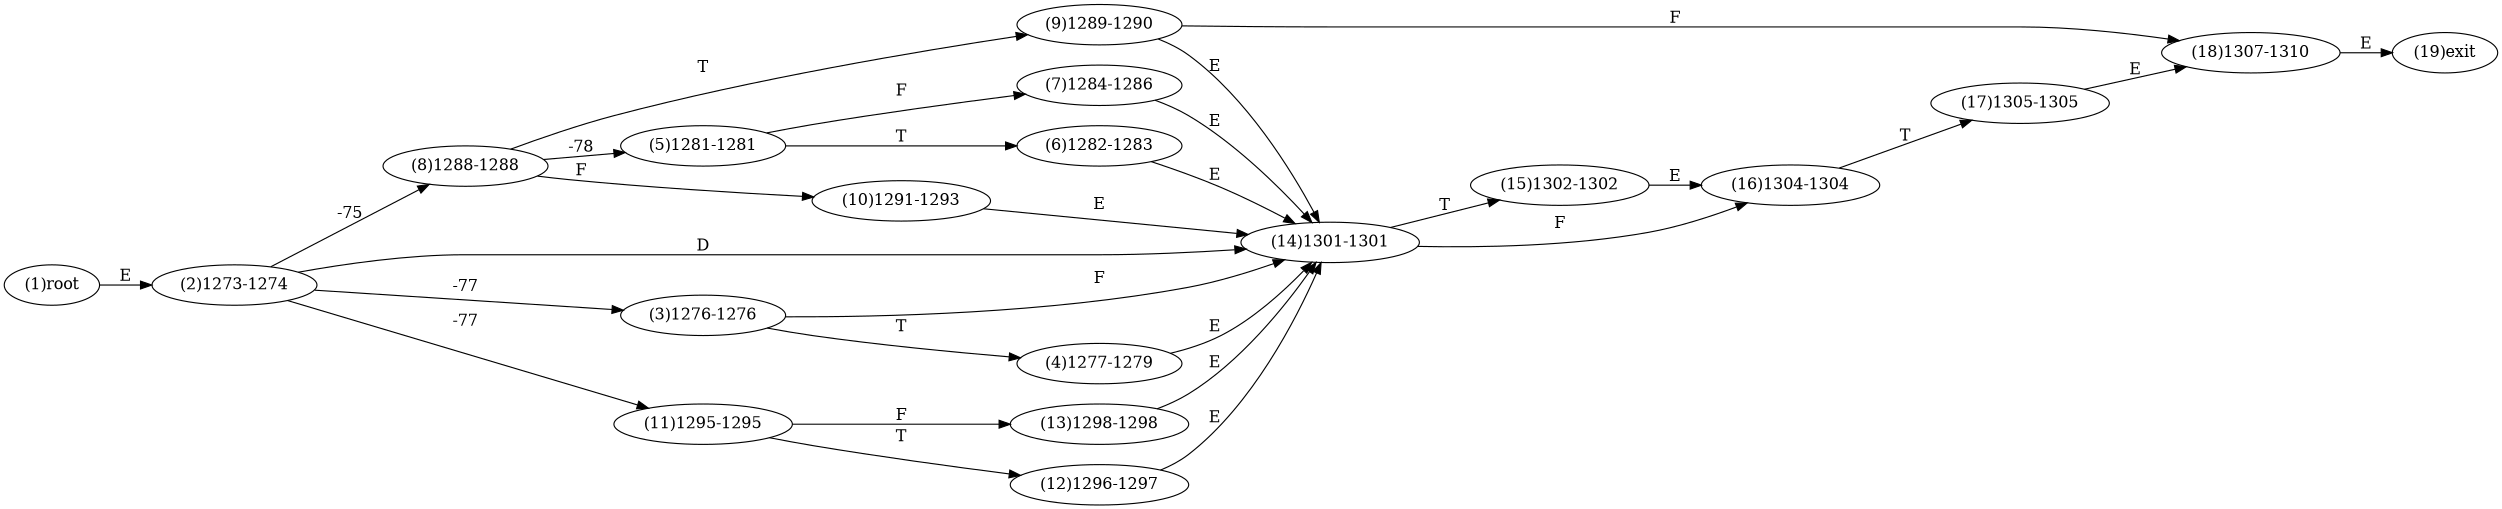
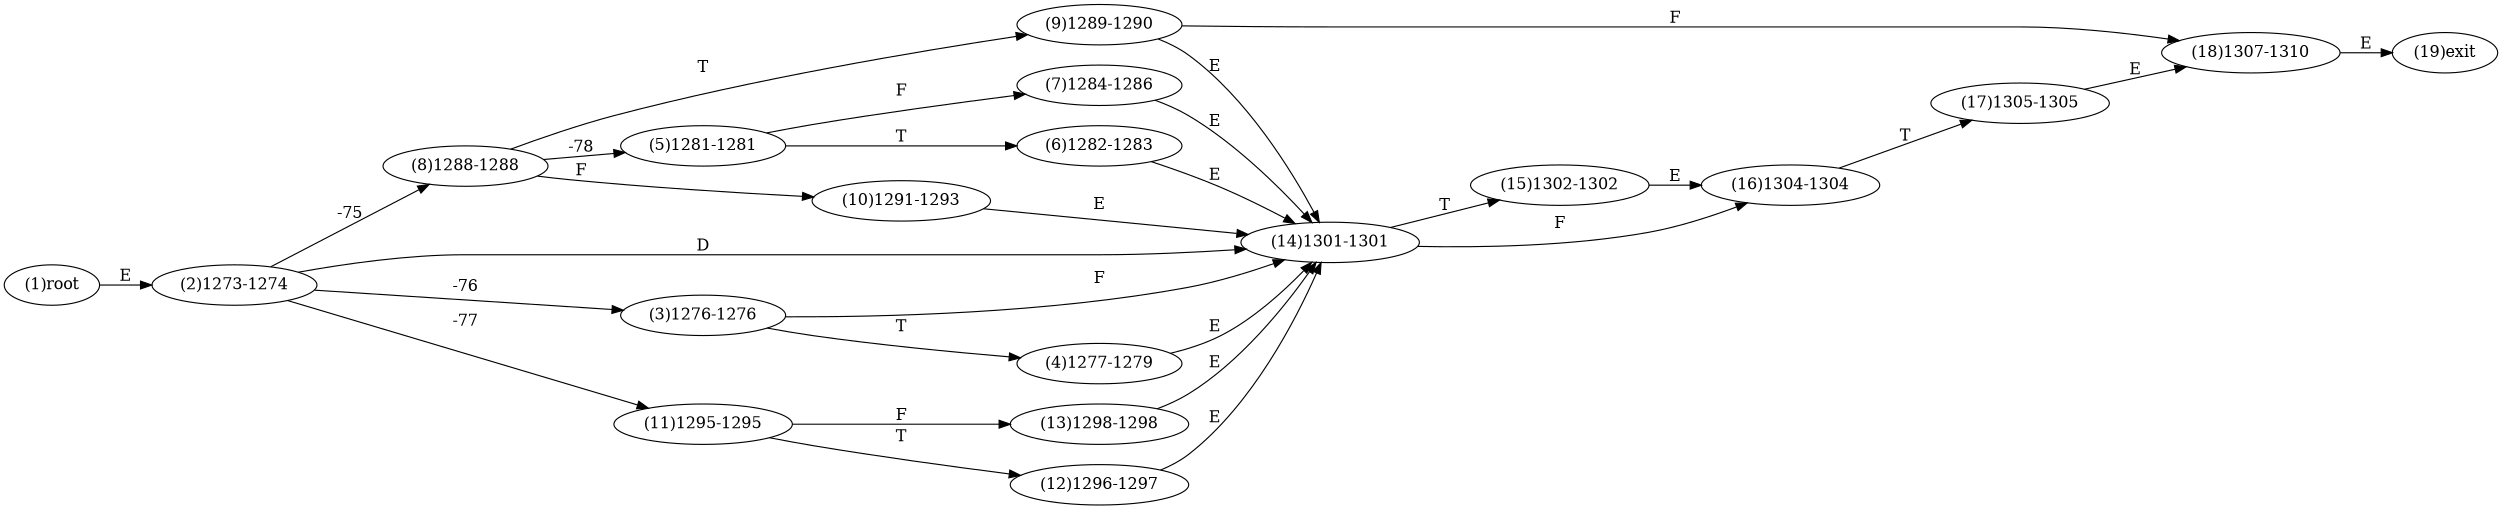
(466, 287) -> (466, 287)
